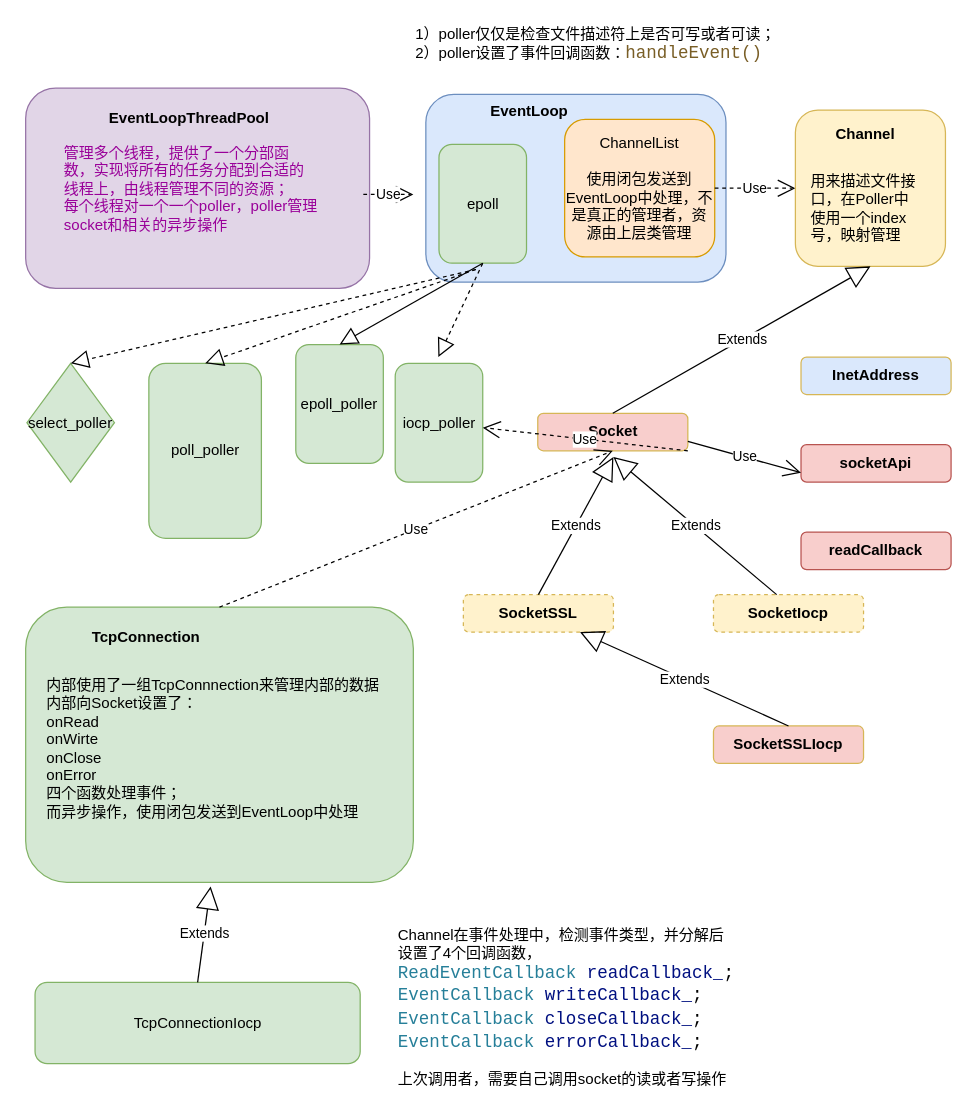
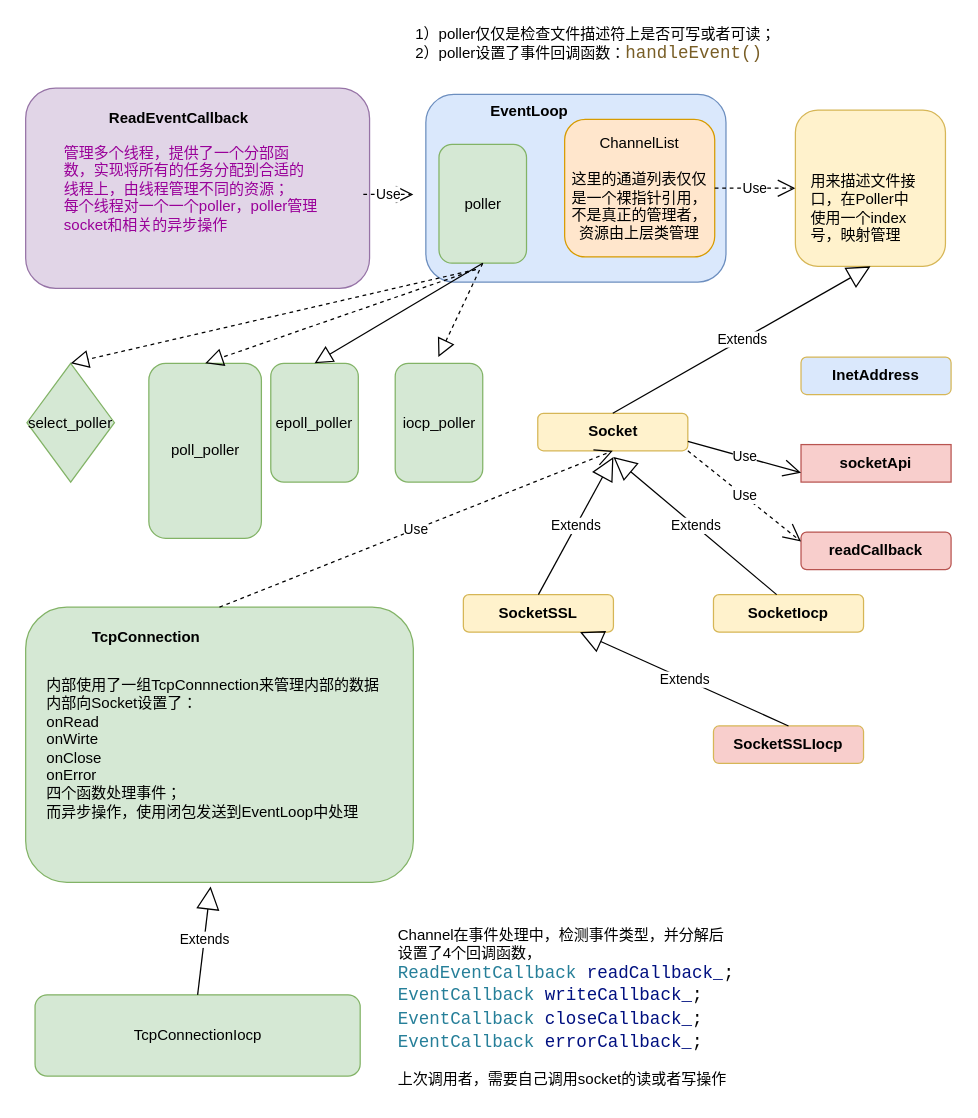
(187, 118) -> (177, 118)
(883, 135) -> none
(639, 188) -> (639, 188)
(483, 204) -> (483, 204)
(339, 404) -> (314, 423)
(613, 432) -> (613, 432)
(587, 439) -> (743, 495)
(876, 463) -> (876, 463)
(538, 613) -> (538, 613)
(788, 613) -> (788, 613)
(198, 1023) -> (198, 1035)
